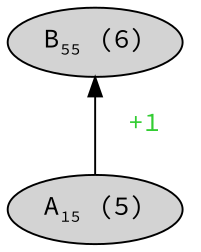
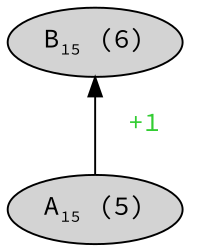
(71, 42) -> (71, 42)
